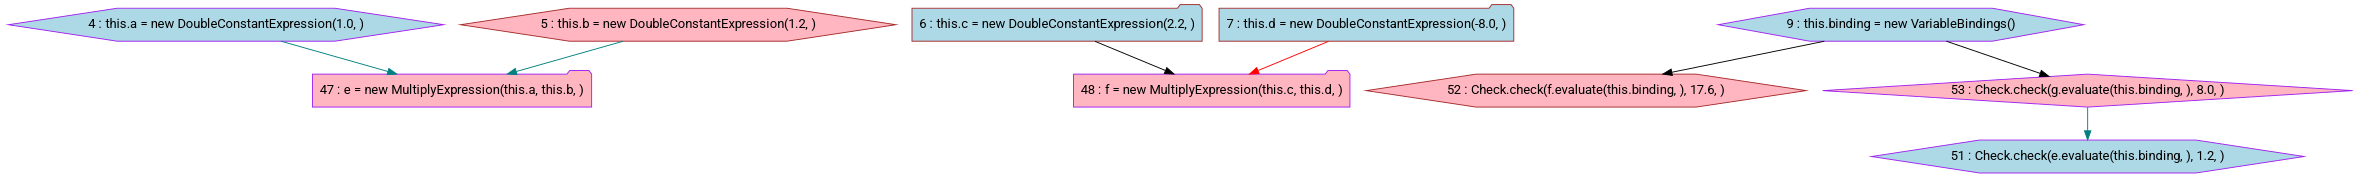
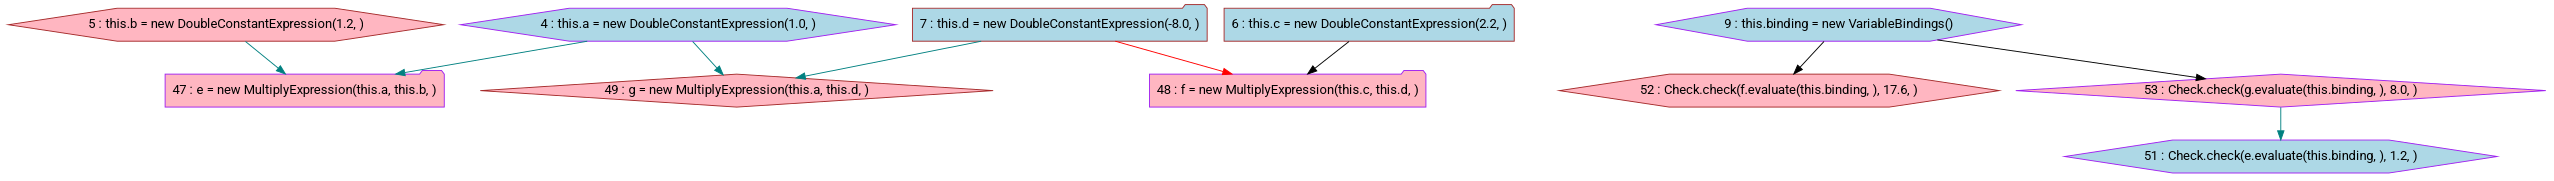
none -> (737, 91)
